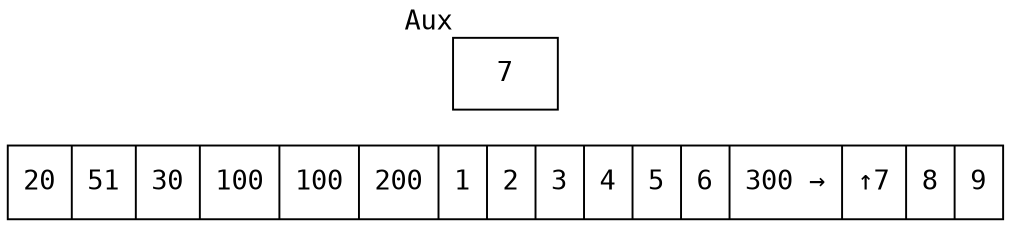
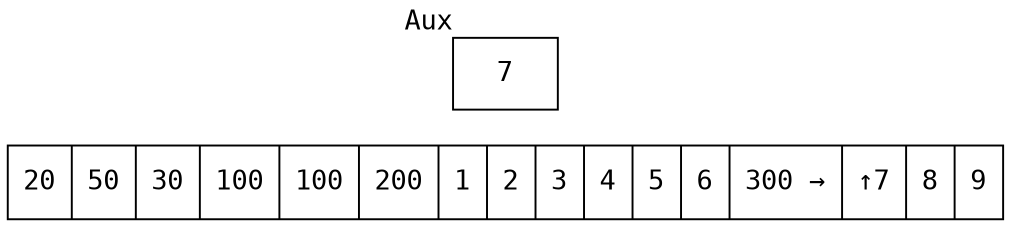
(104, 181) -> (104, 181)
